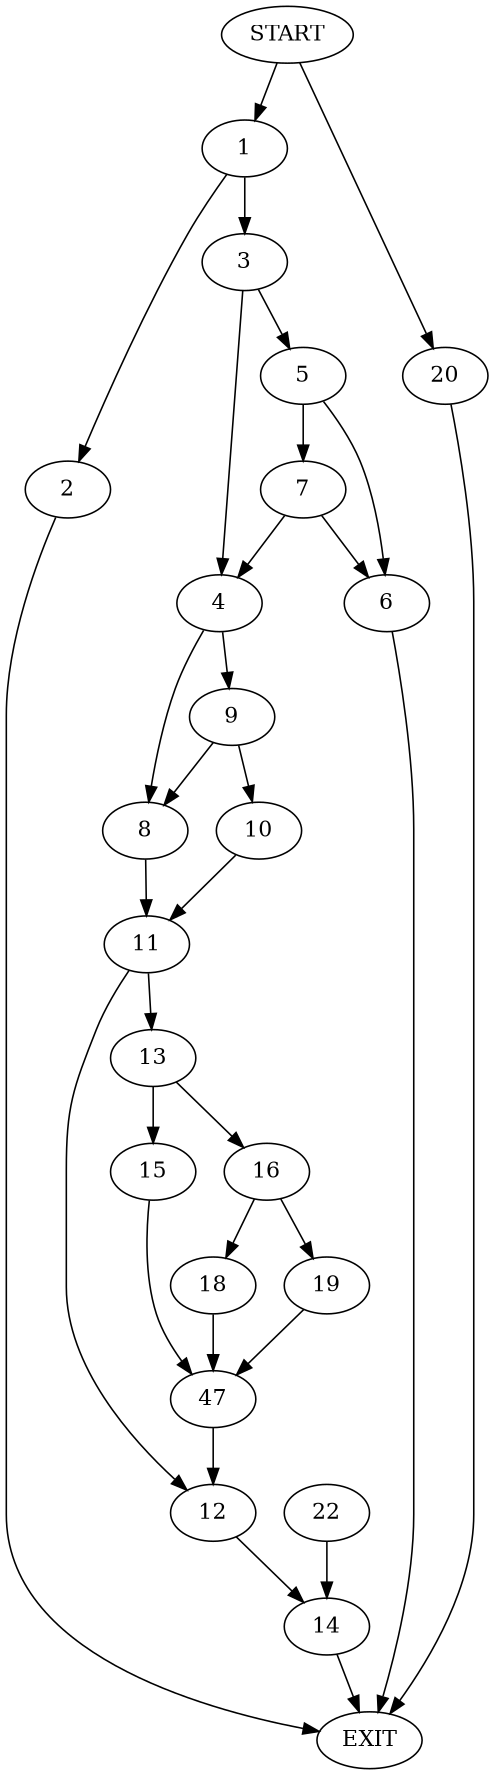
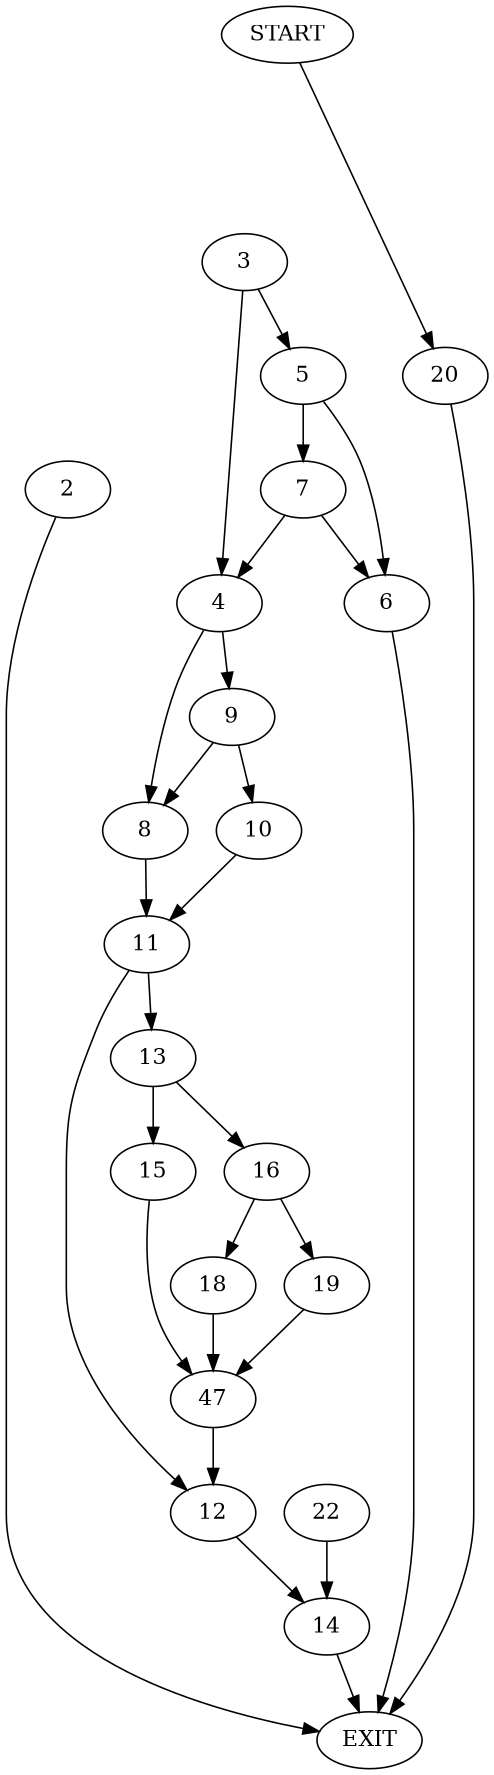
(245, 148) -> none
